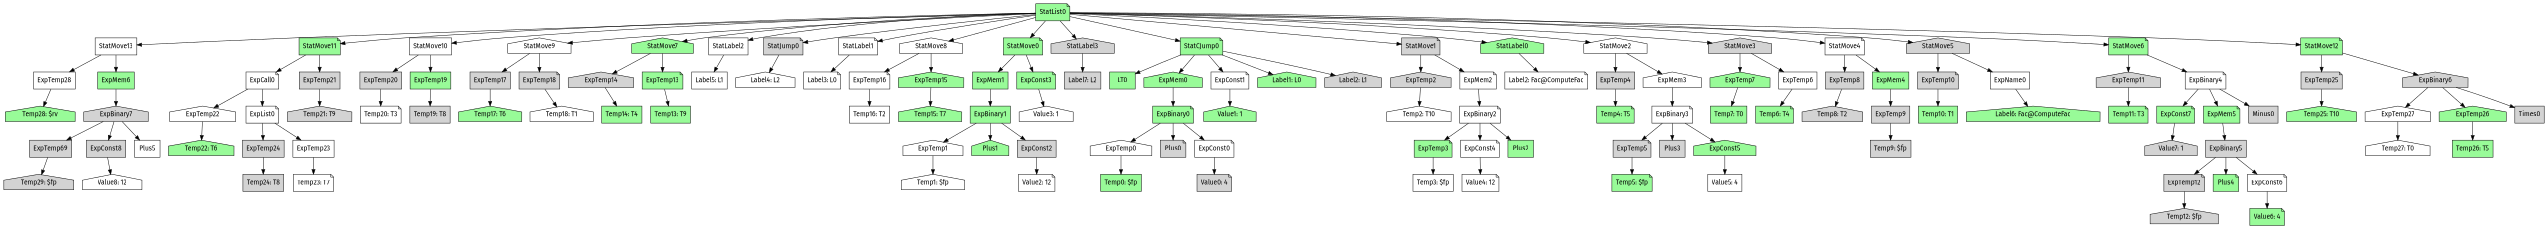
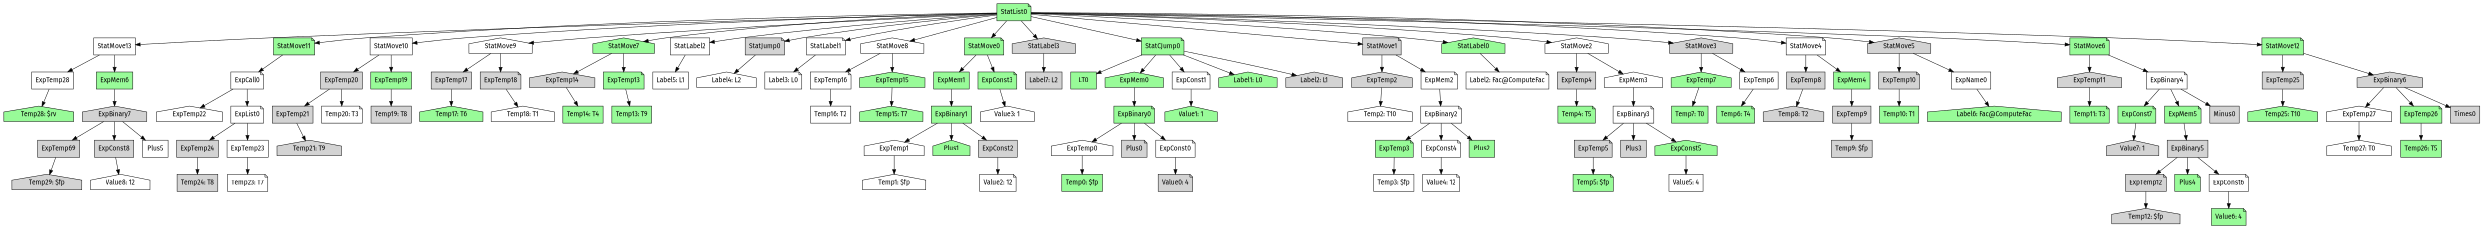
(320, 61) -> (319, 96)
(2473, 115) -> (2421, 115)
(201, 149) -> none
